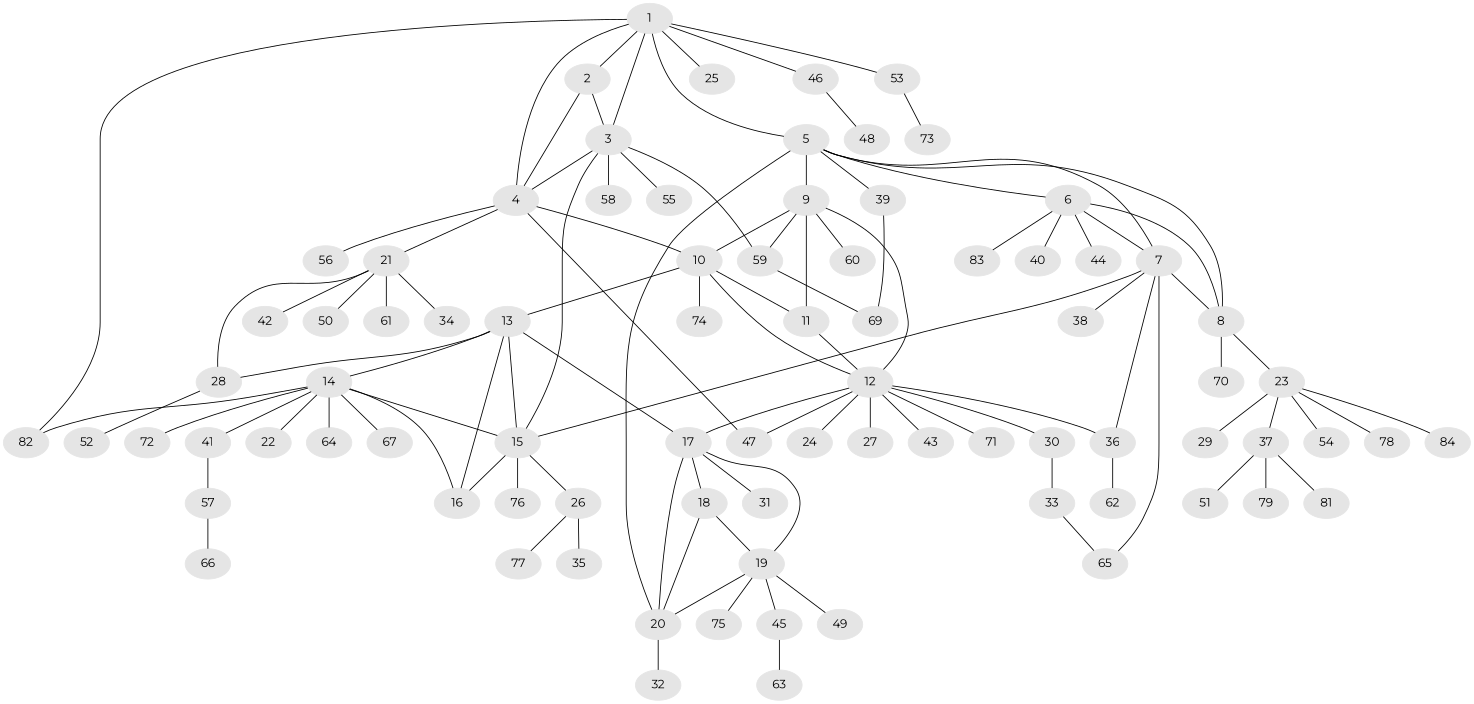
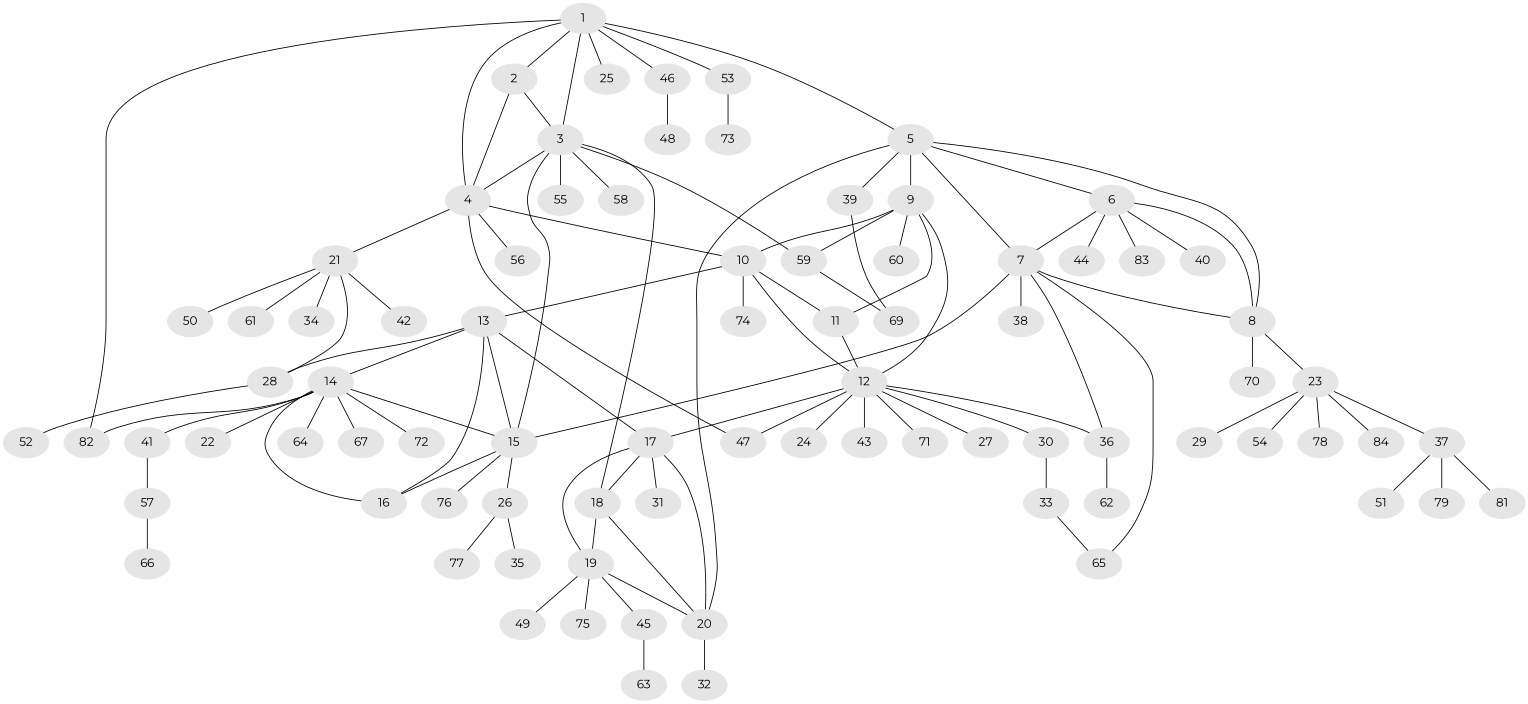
none -> (643, 297)
